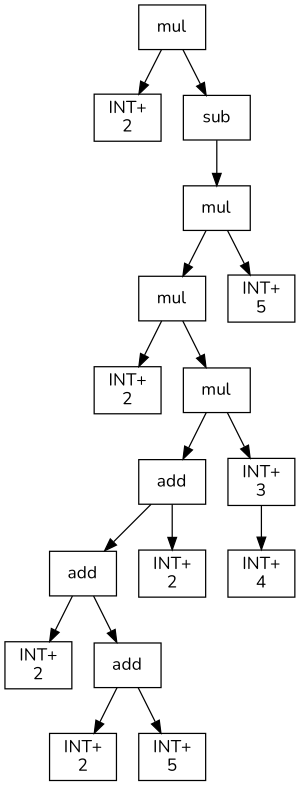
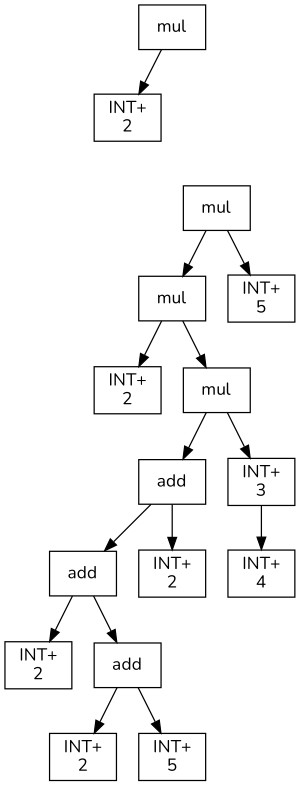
(217, 118) -> none
